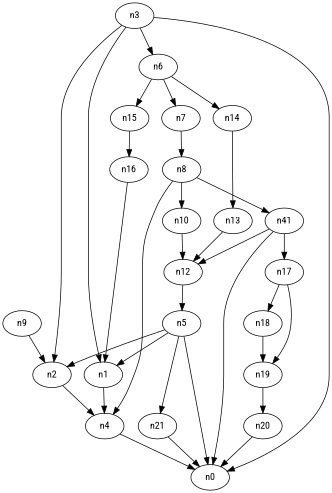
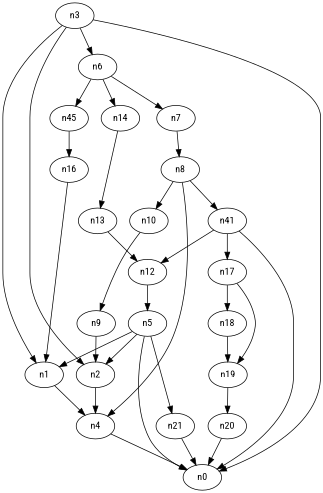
(130, 118) -> (69, 118)
(182, 243) -> (118, 266)
